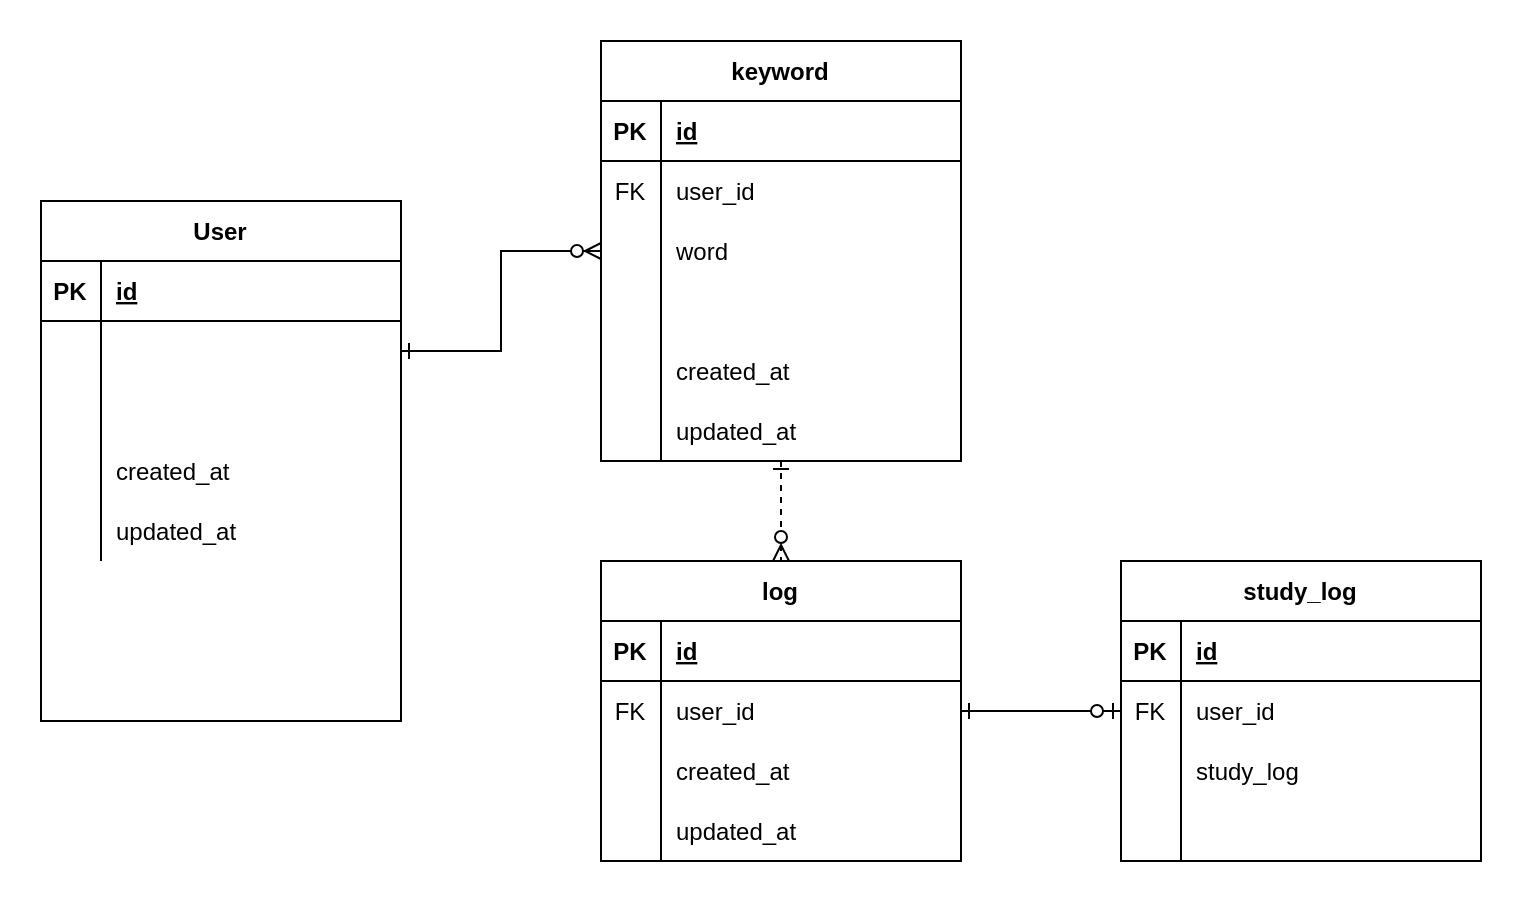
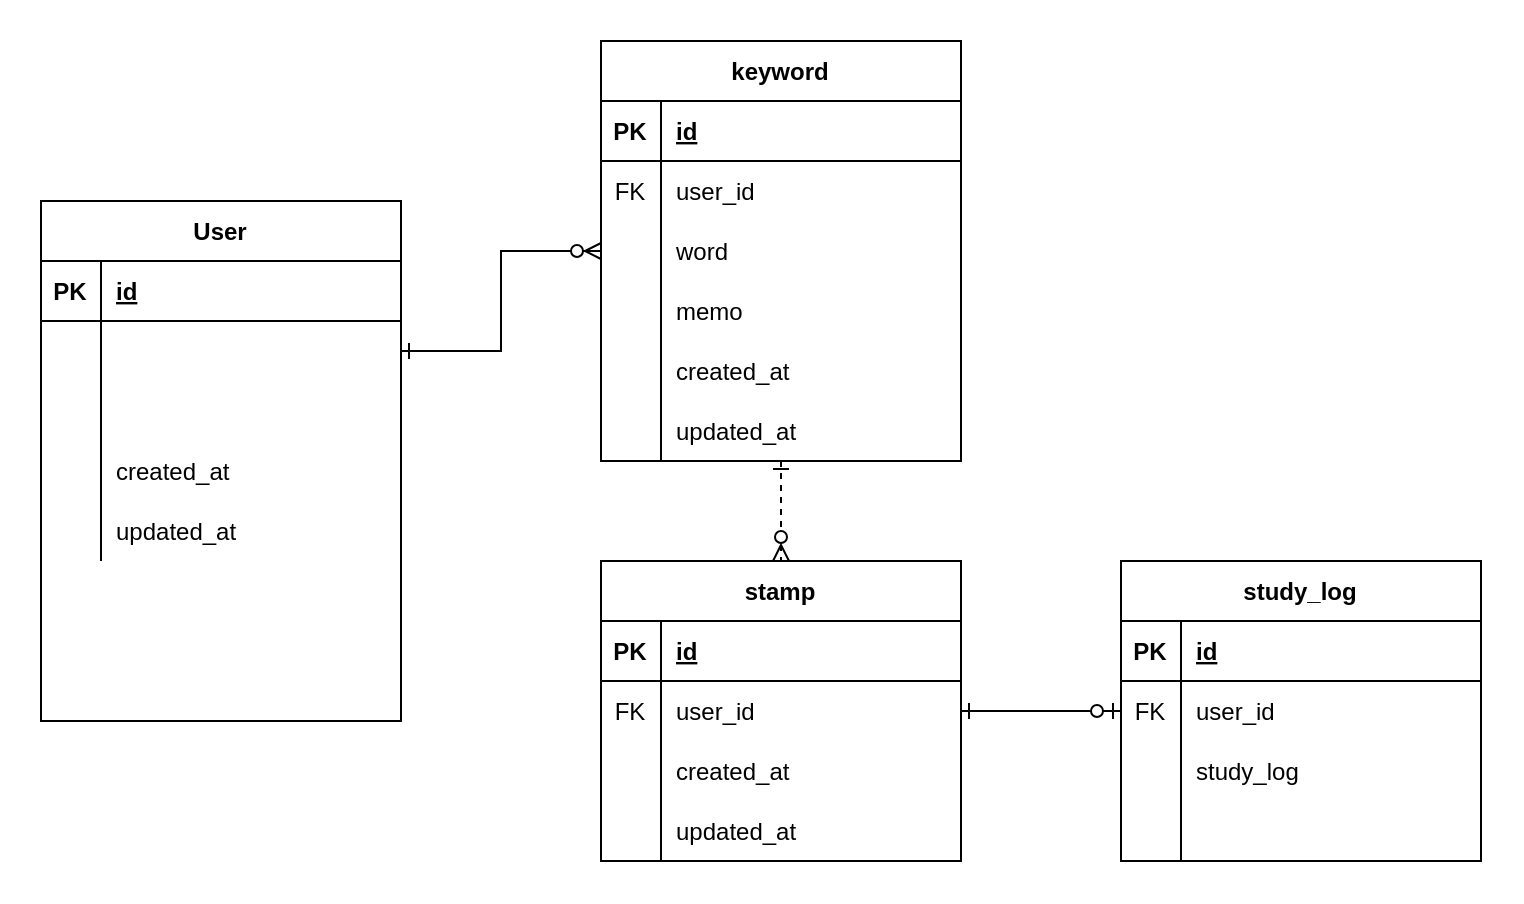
none -> (811, 311)
(780, 592) -> (780, 592)
